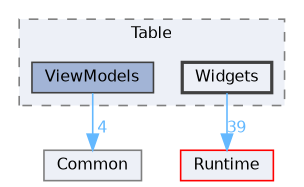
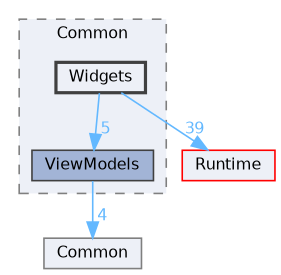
(152, 34) -> (93, 34)
none -> (97, 114)
